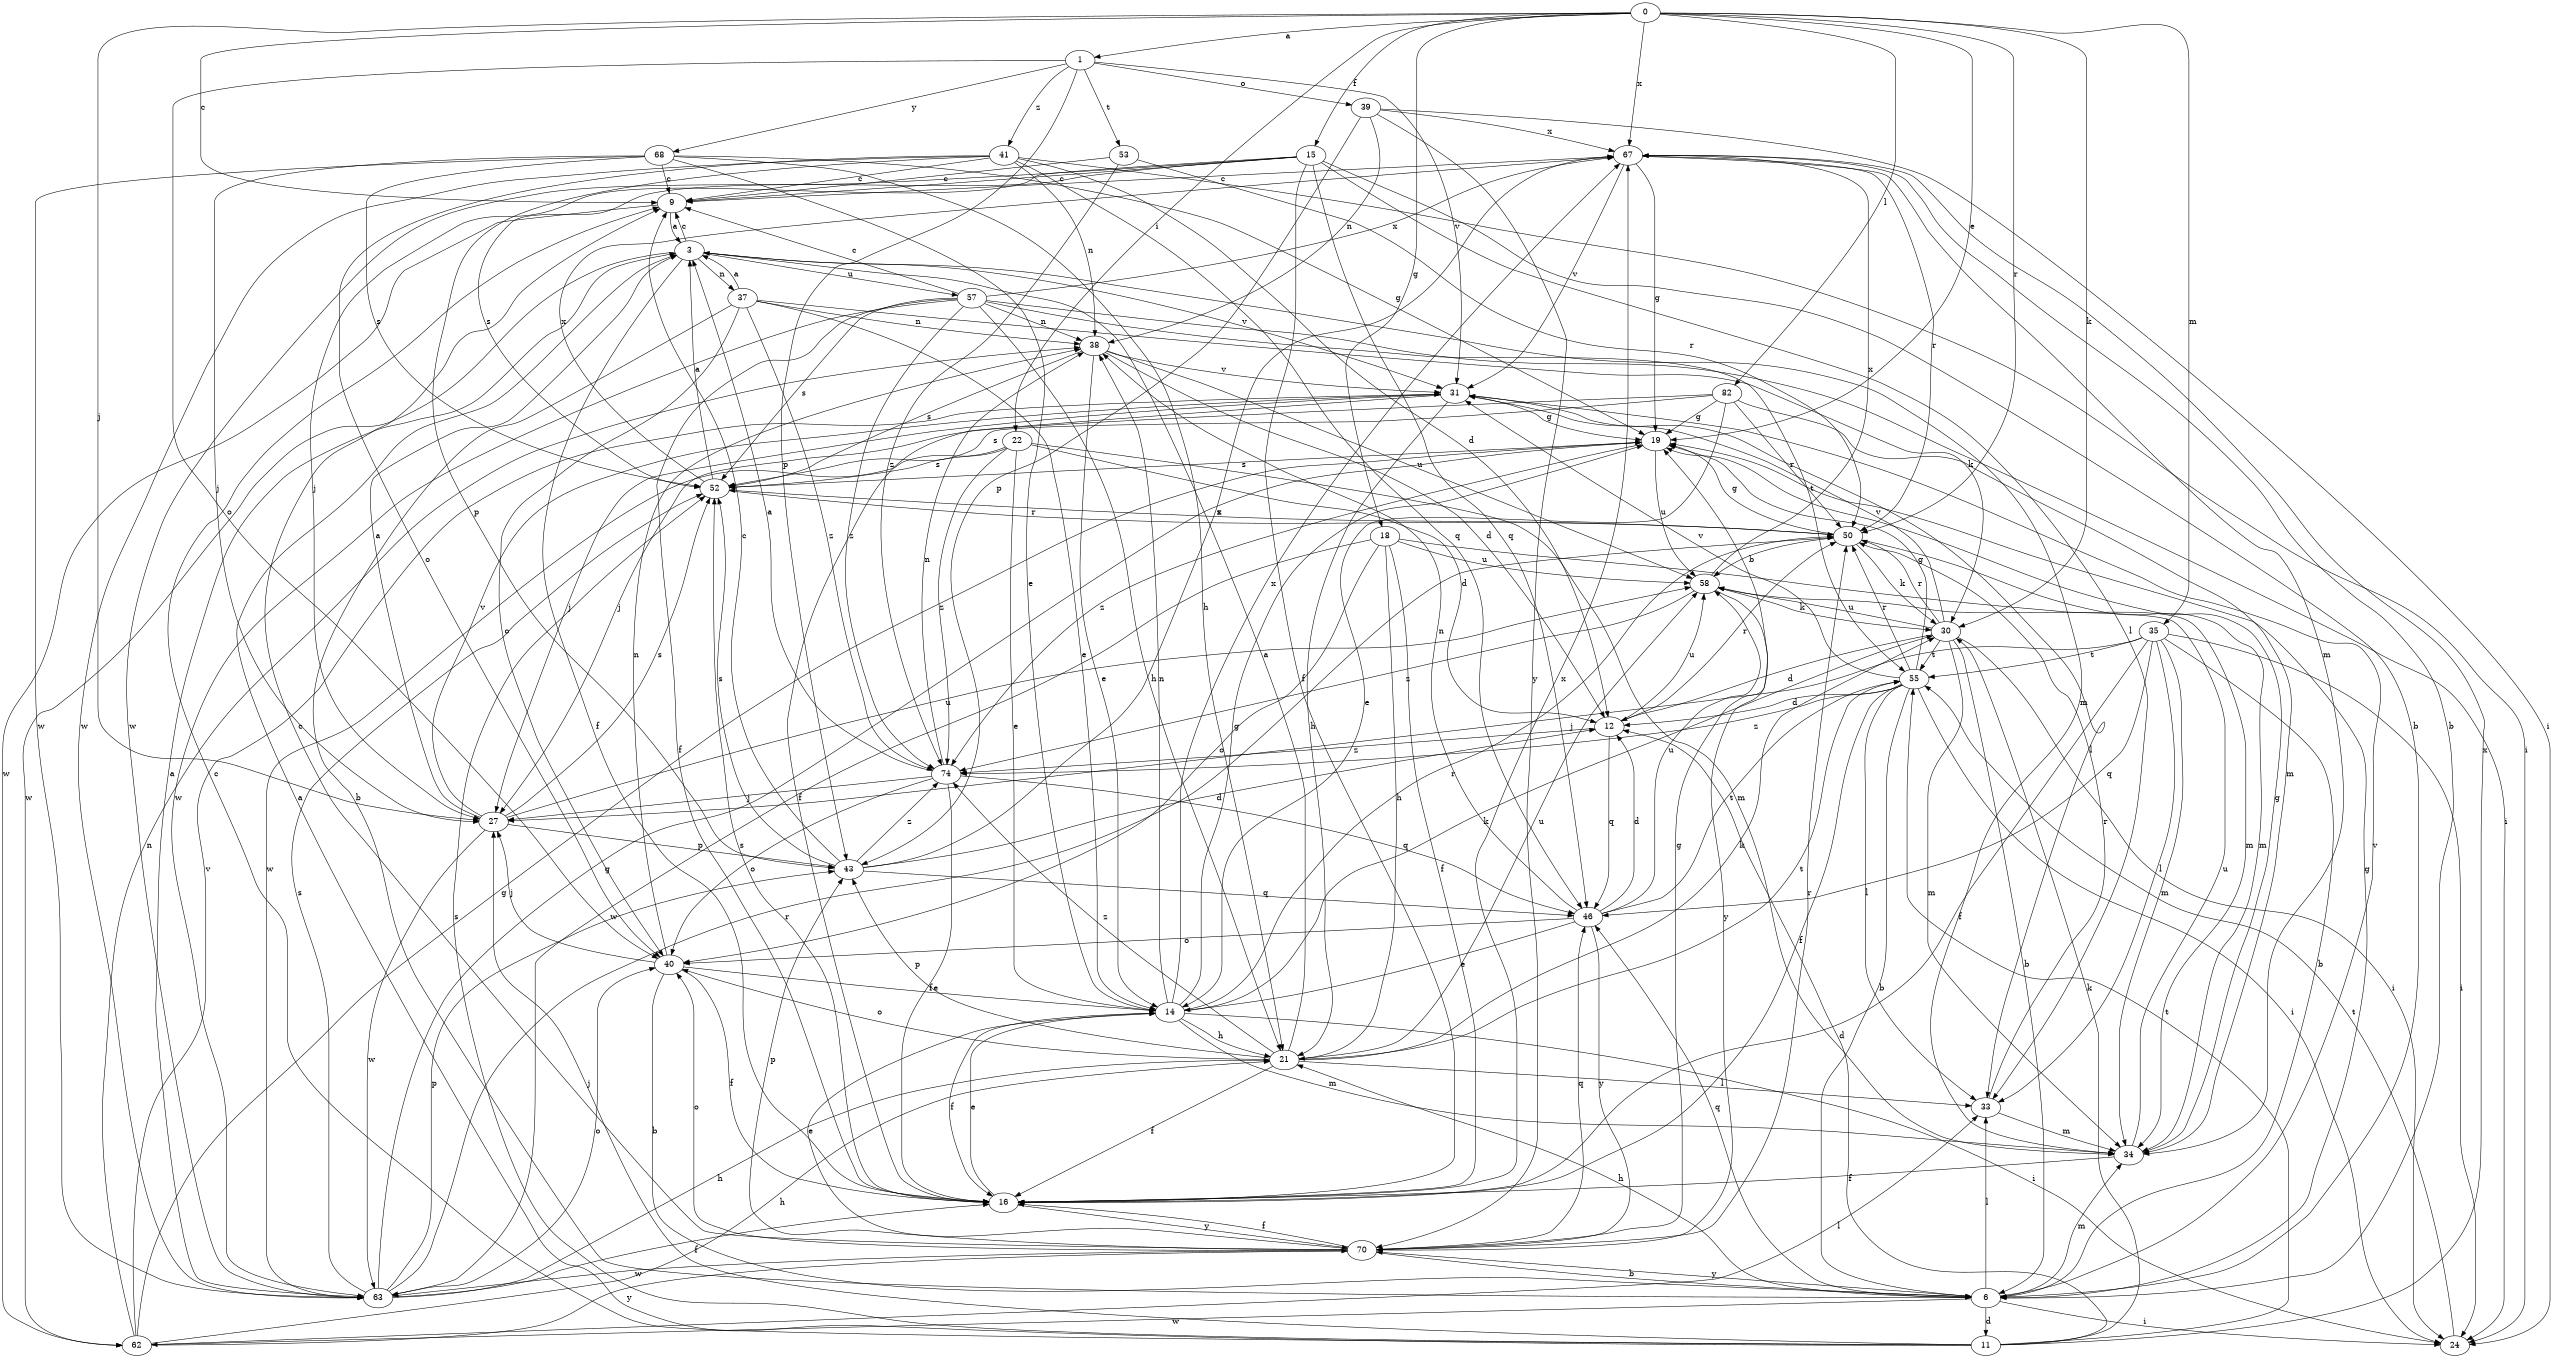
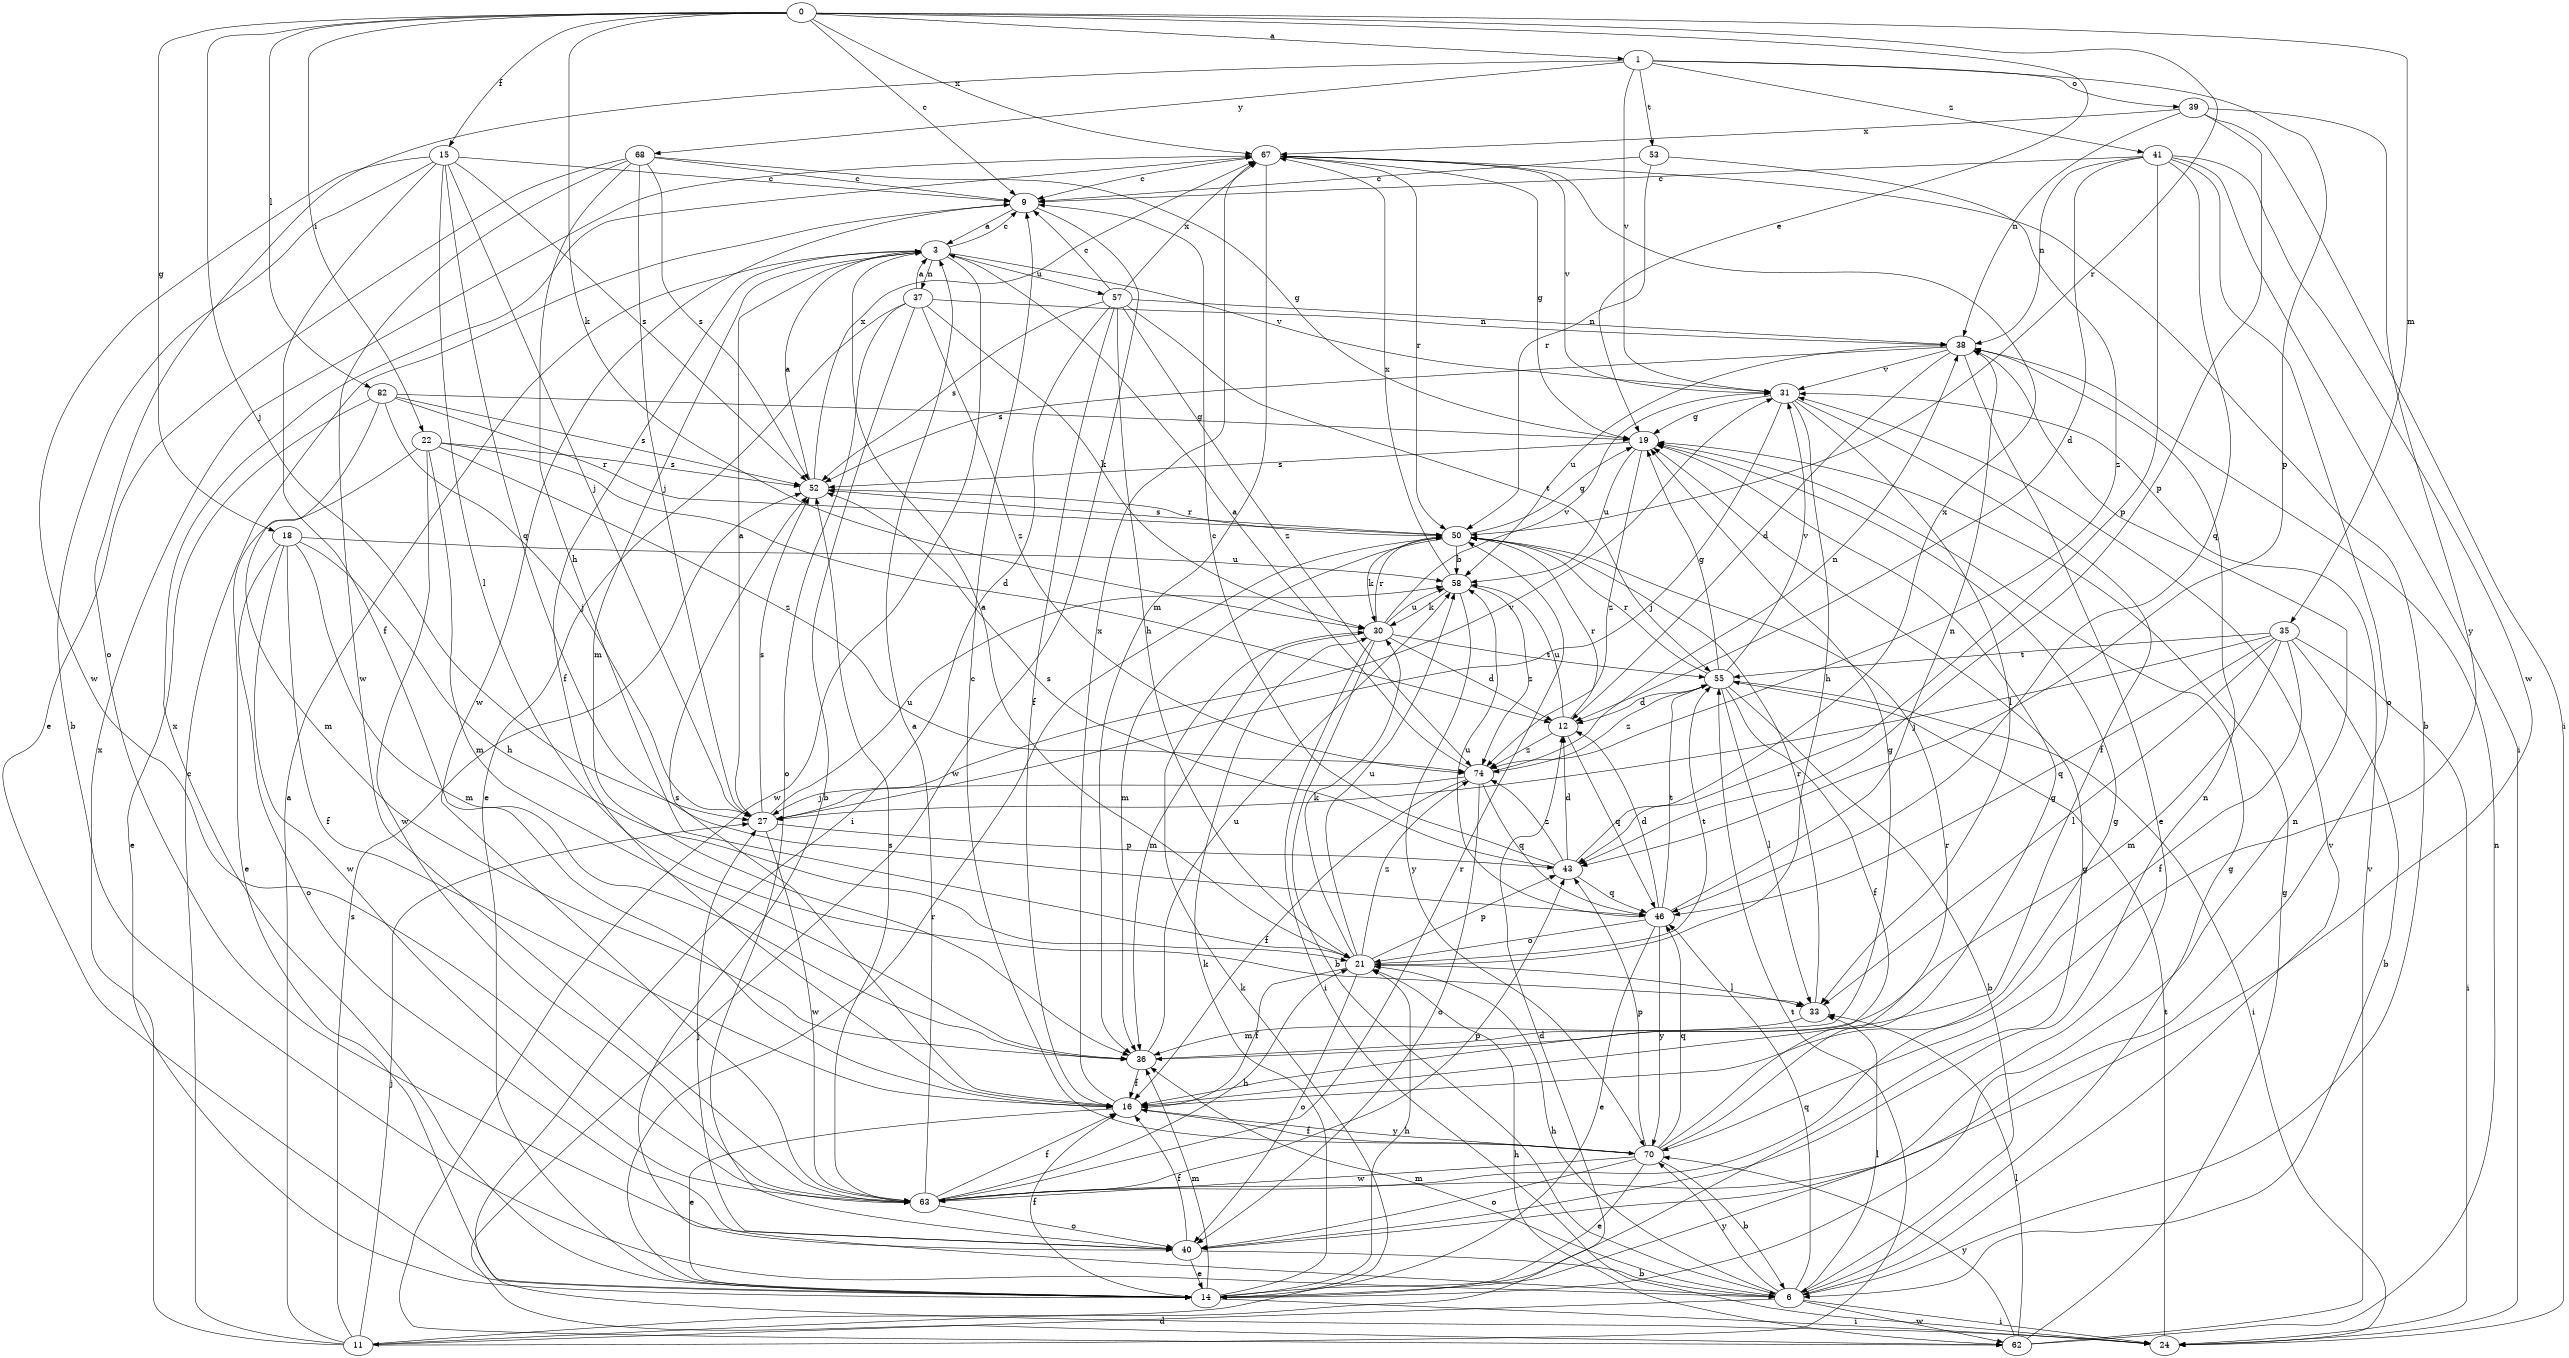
(252, 629) -> (489, 671)
(1131, 941) -> (1513, 941)
(2129, 1155) -> (1141, 1060)
